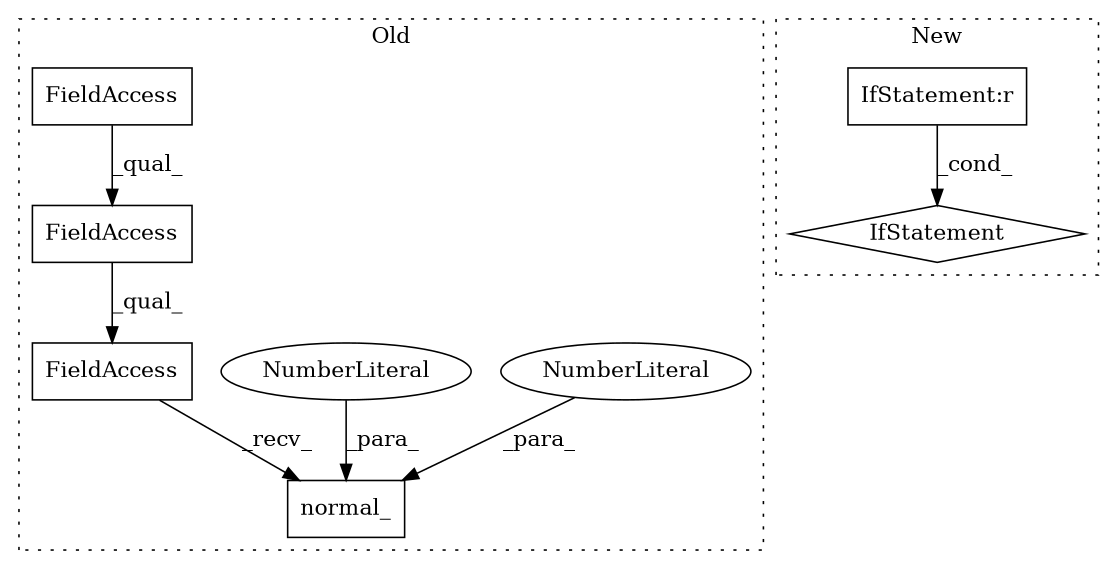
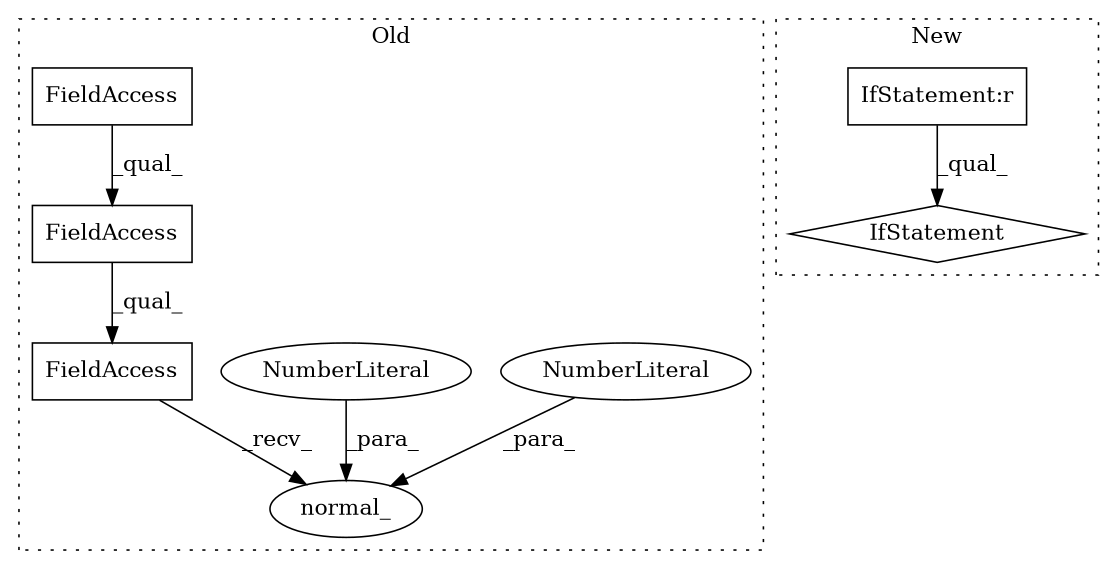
(975, 165) -> (973, 165)
(346, 509) -> (346, 509)
